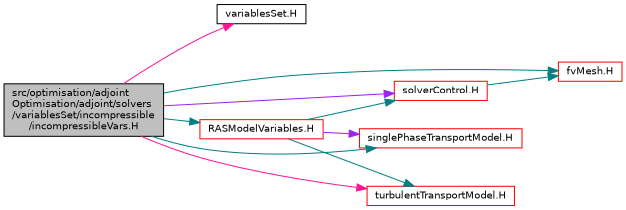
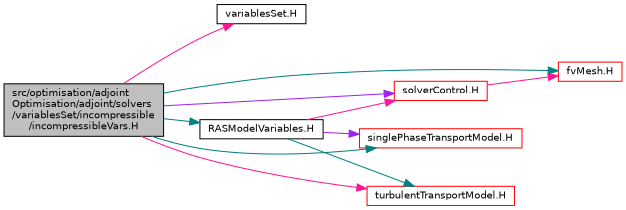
(518, 81) -> (518, 81)
(346, 111) -> (346, 111)
(262, 129) -> (262, 129)
